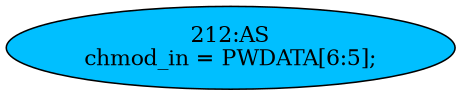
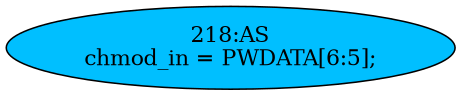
(231, 48) -> (231, 48)
